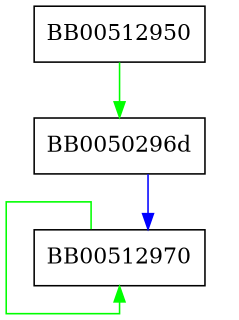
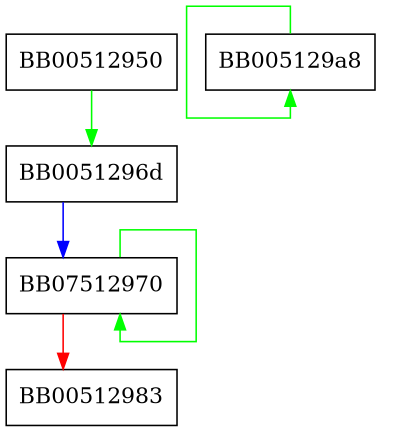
none -> (290, 62)
(120, 146) -> (92, 174)
(120, 258) -> (92, 286)
none -> (92, 398)
